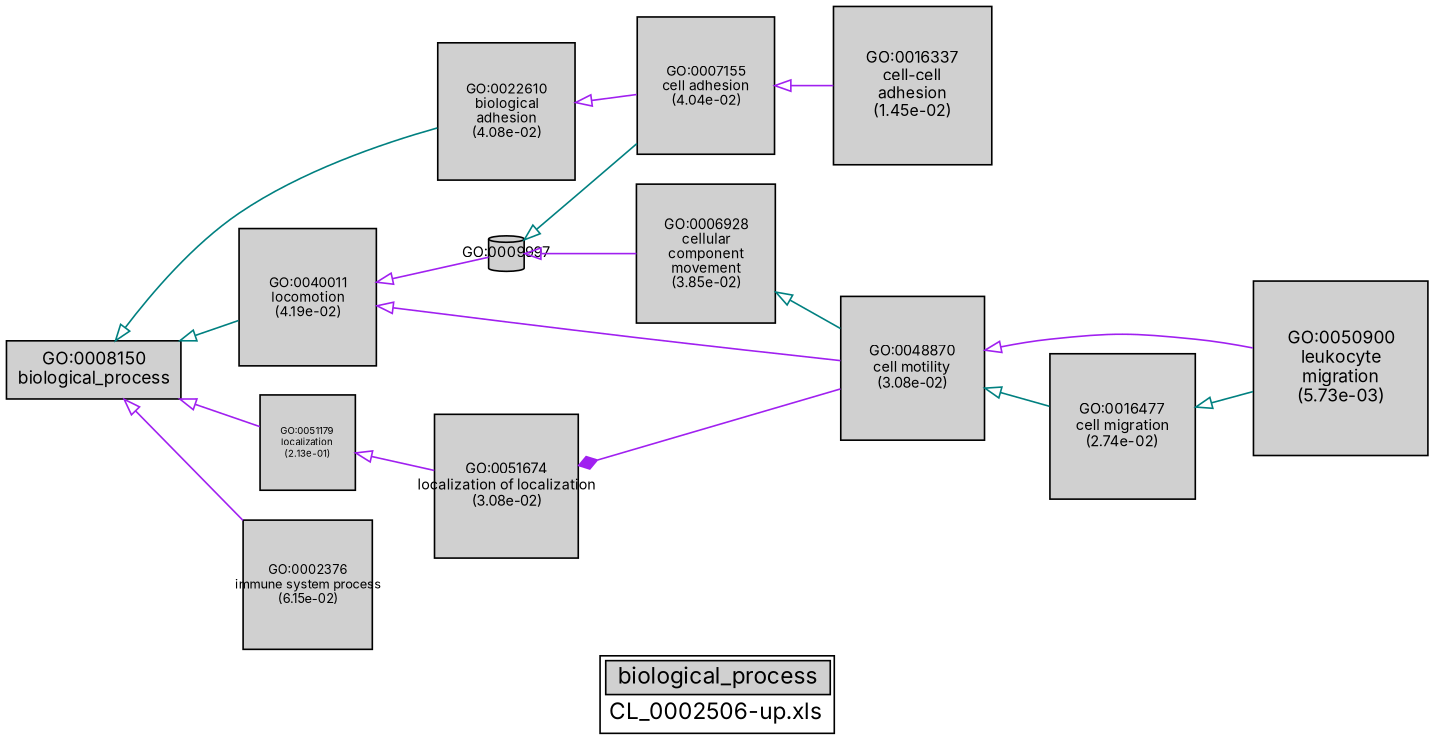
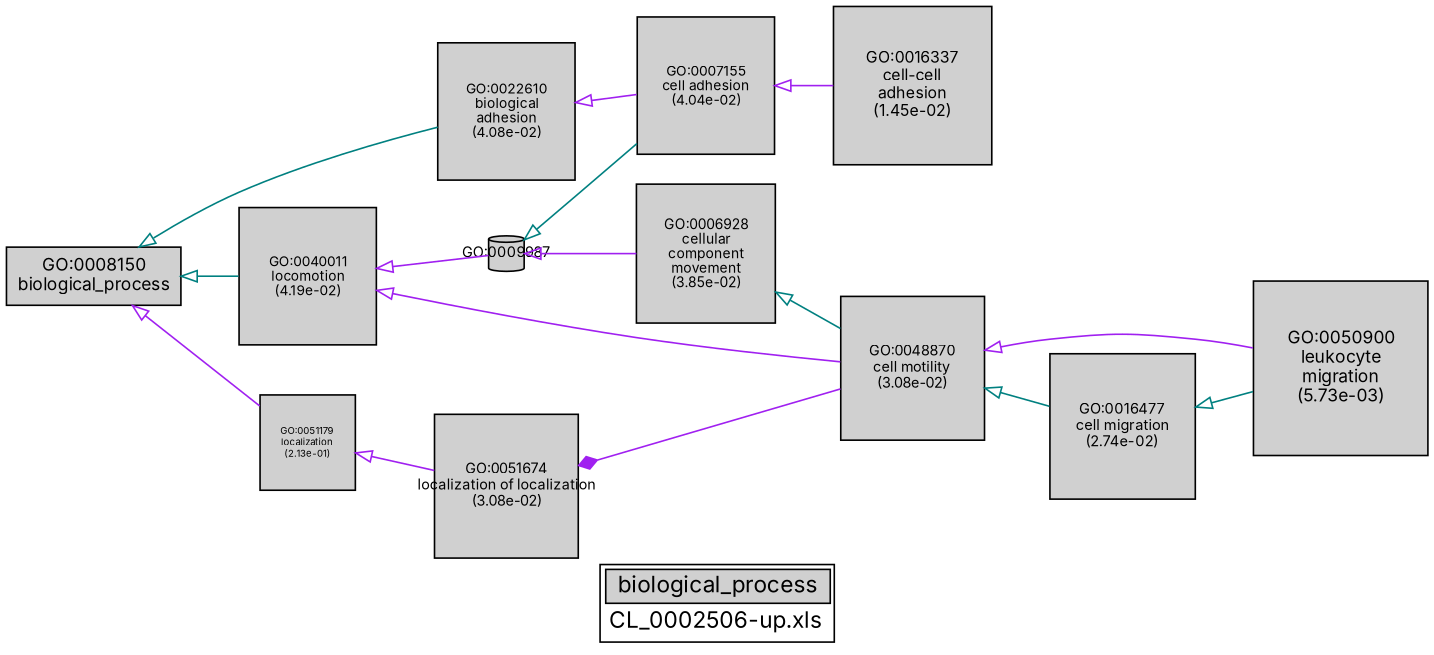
(506, 254) -> (506, 254)
(308, 585) -> none
